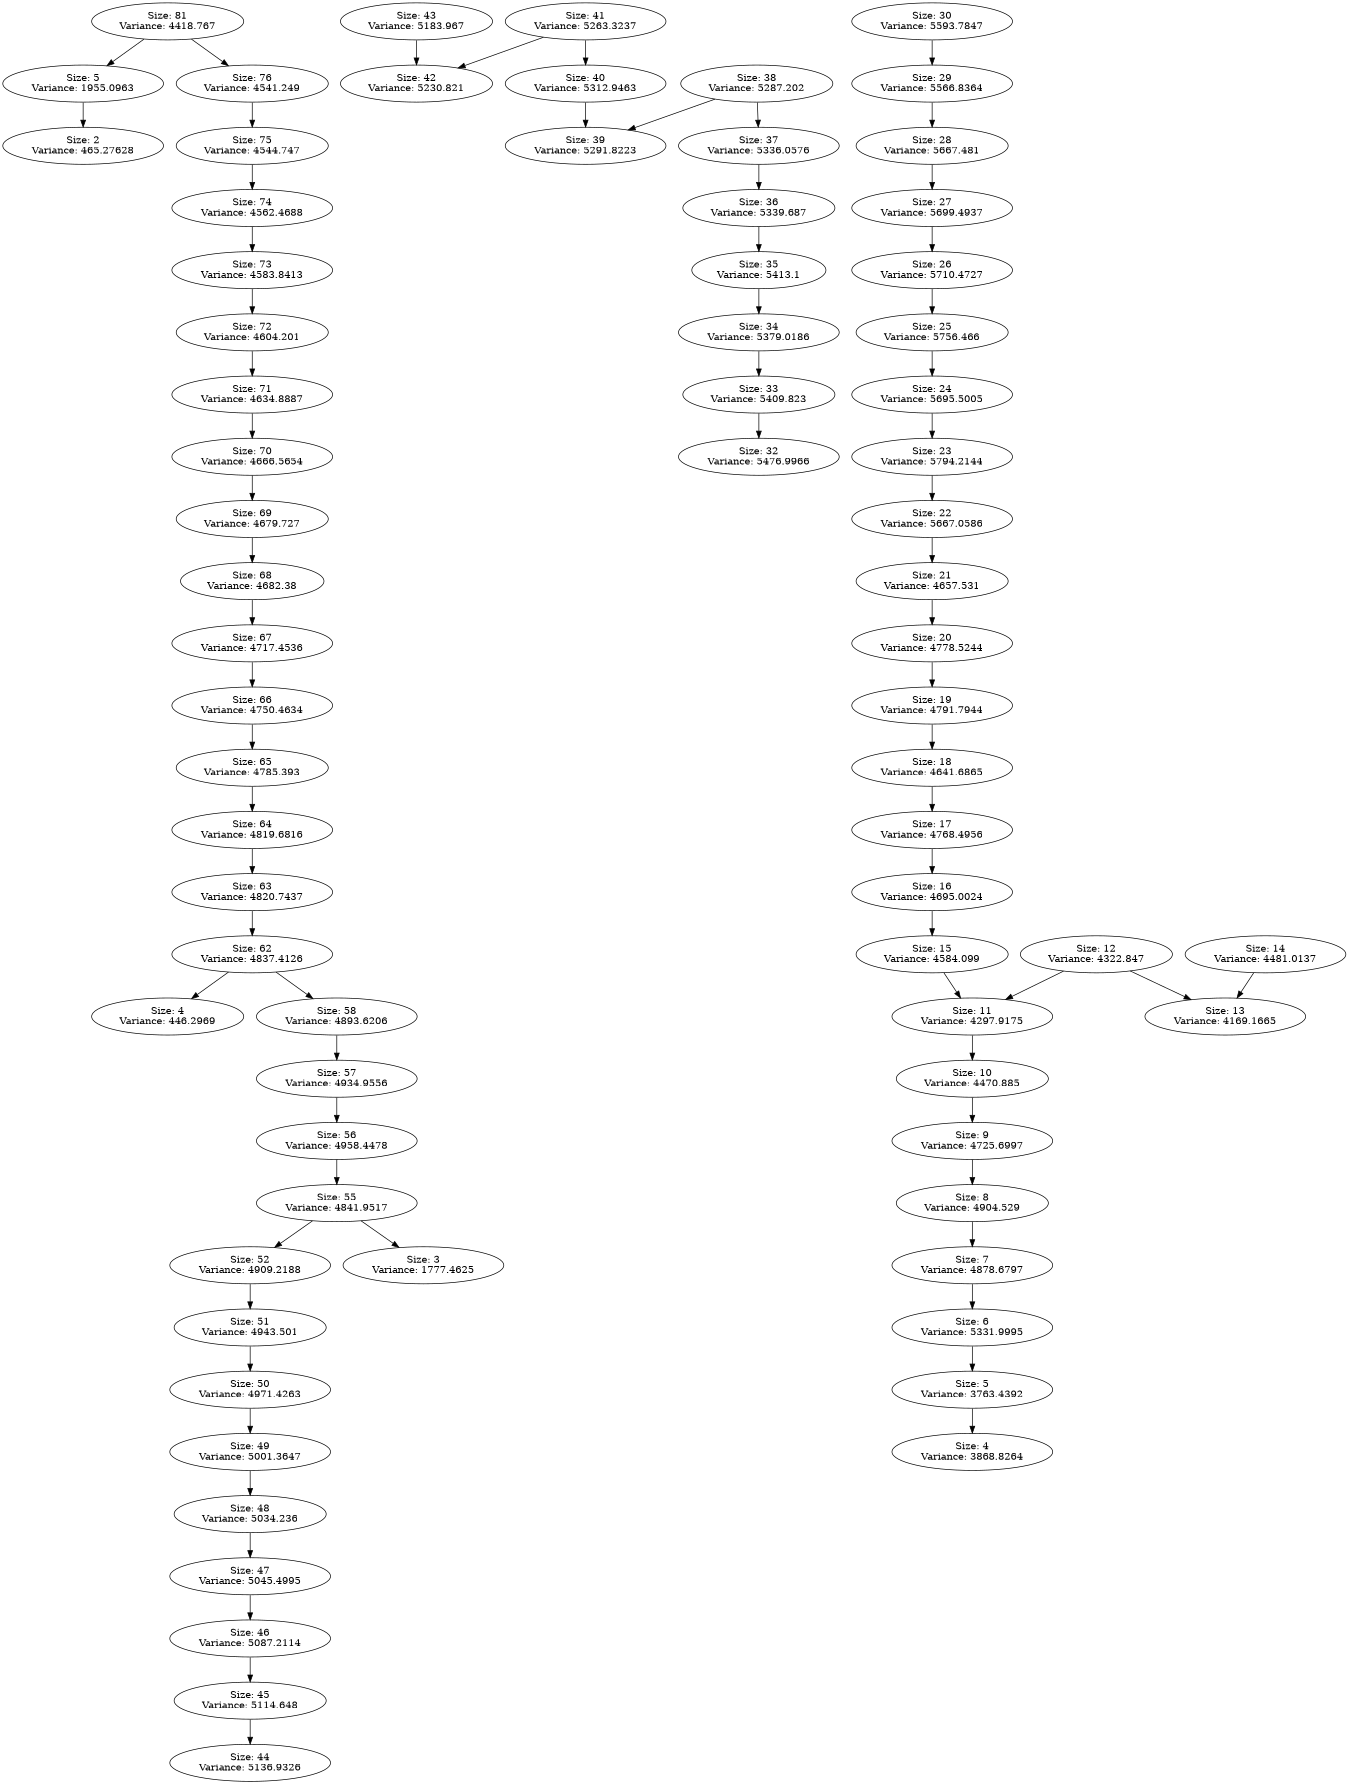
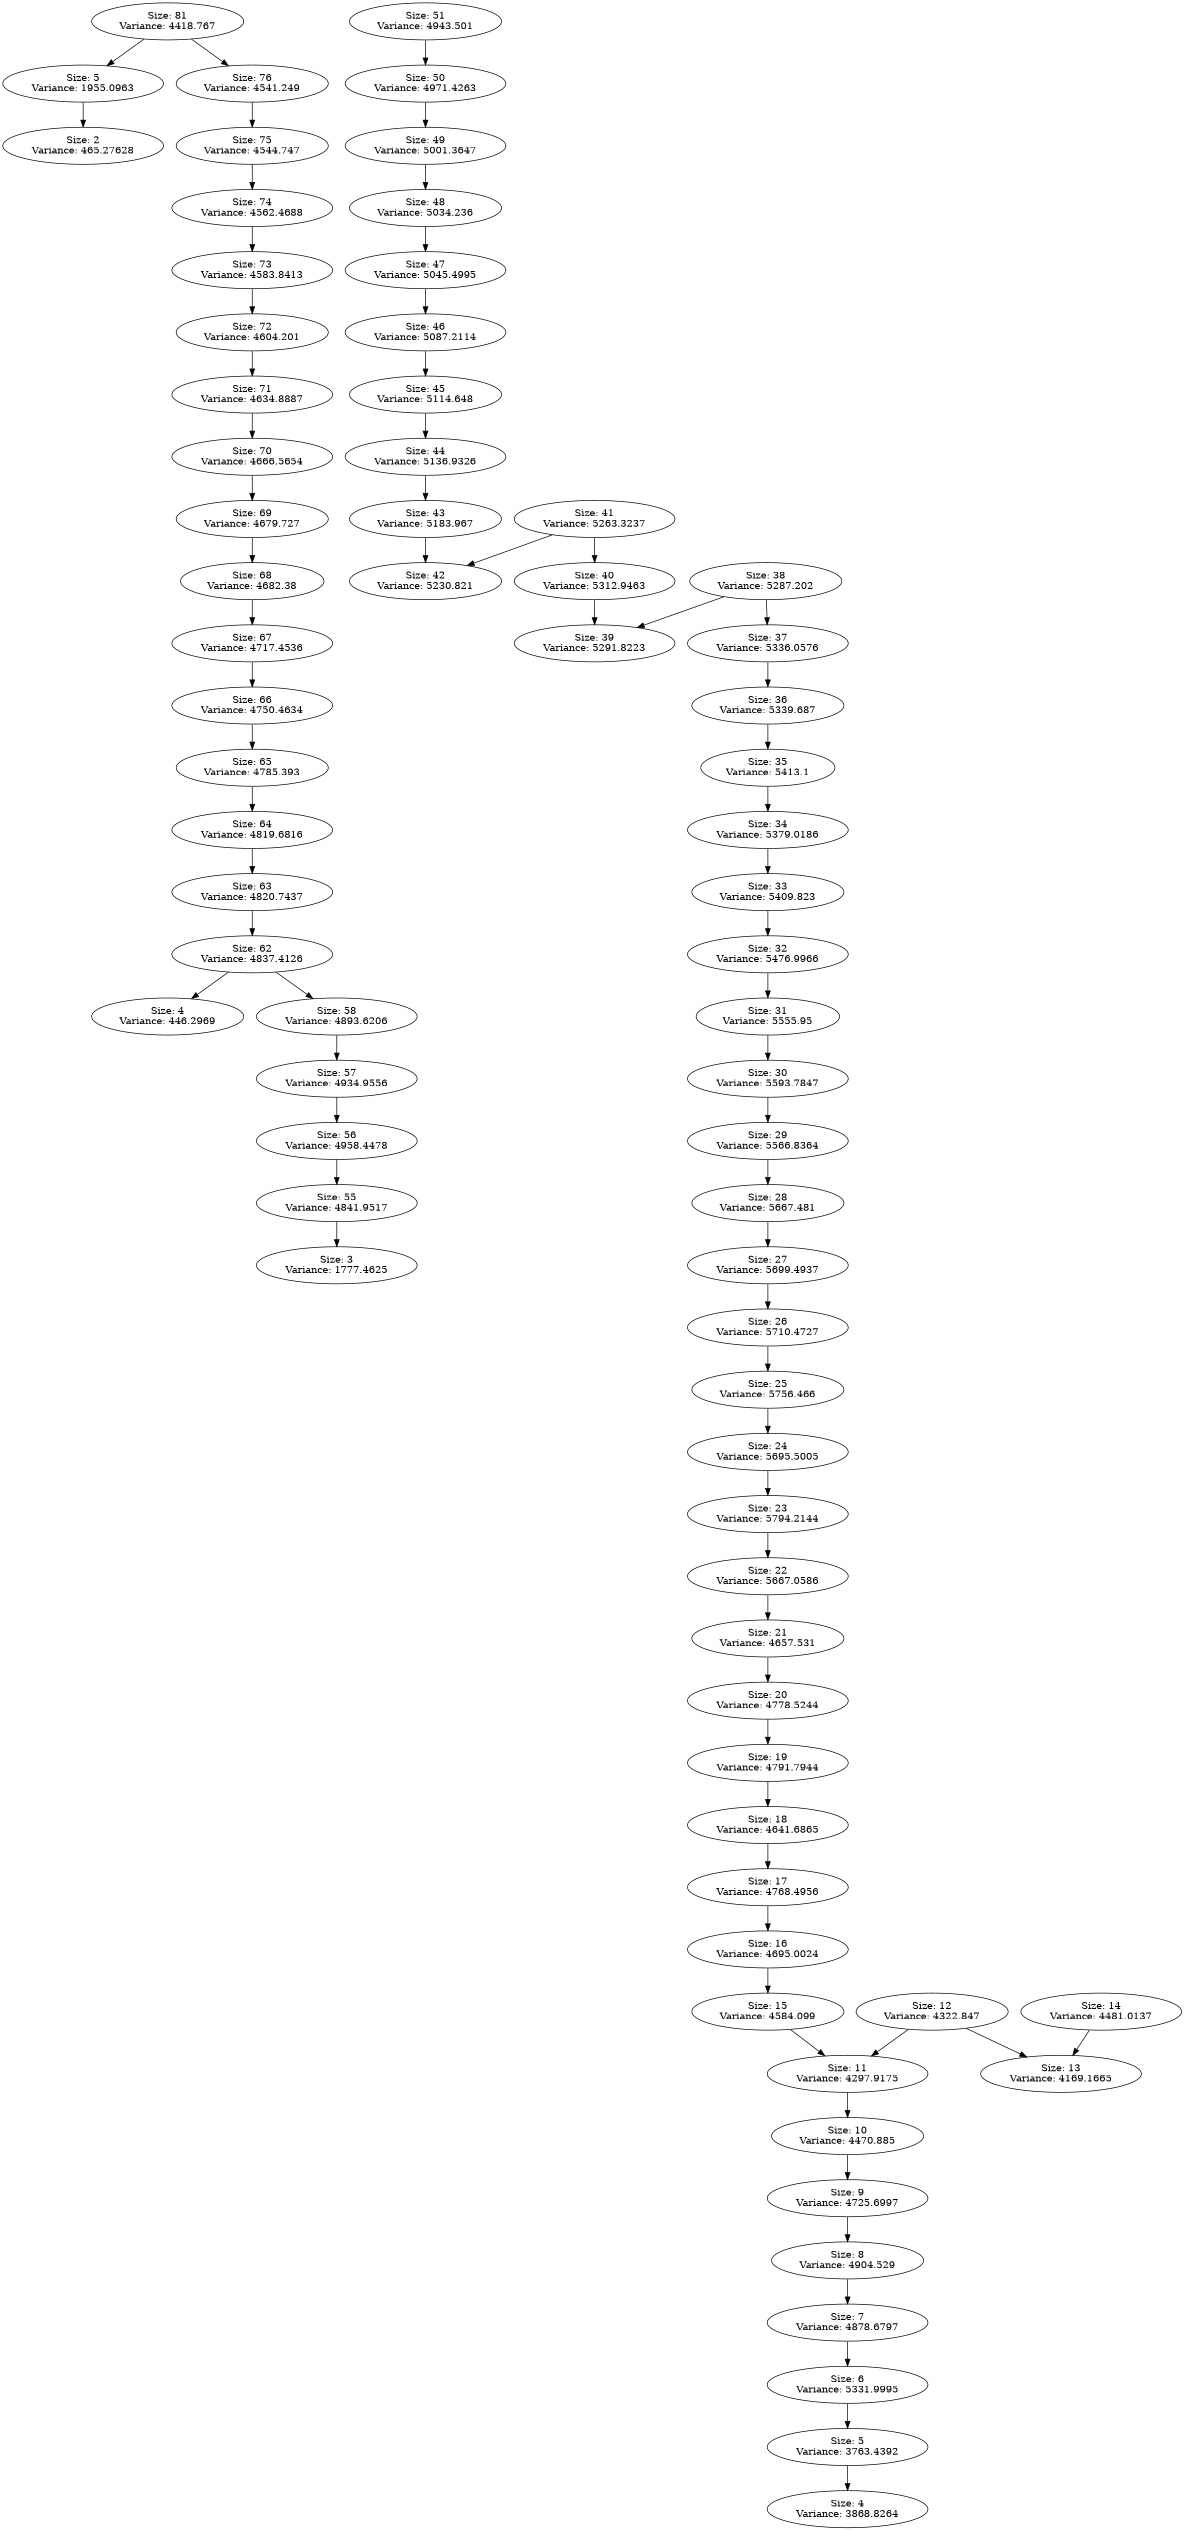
none -> (426, 484)
none -> (768, 1017)
(250, 1265) -> none
